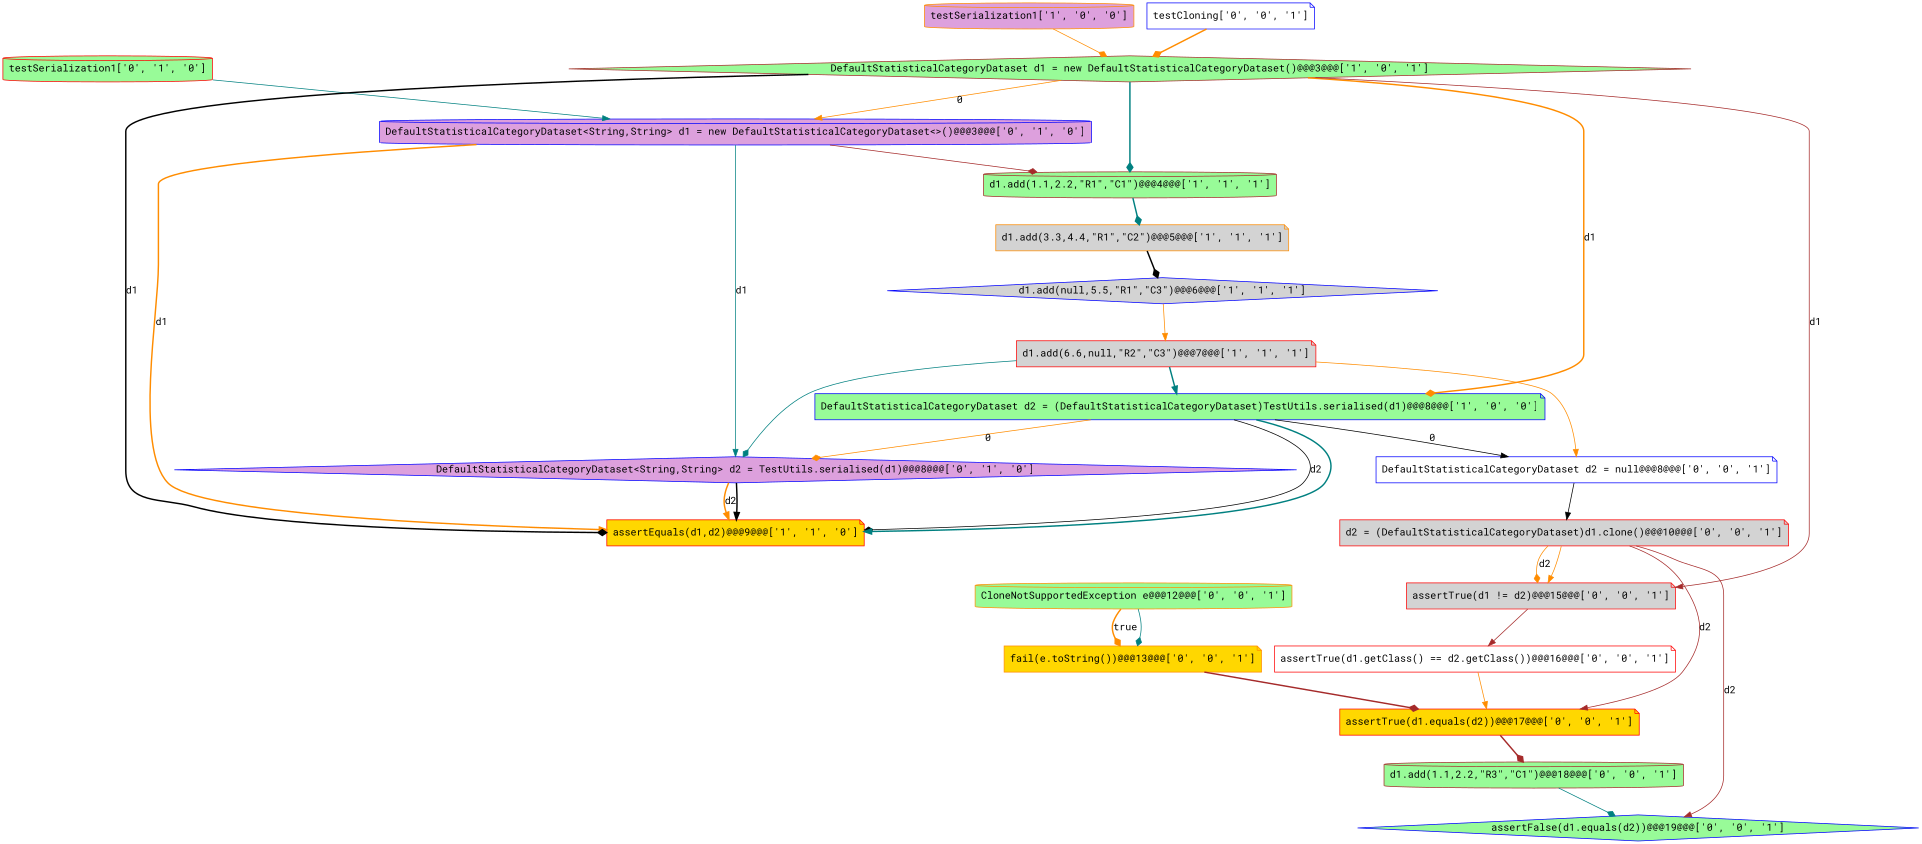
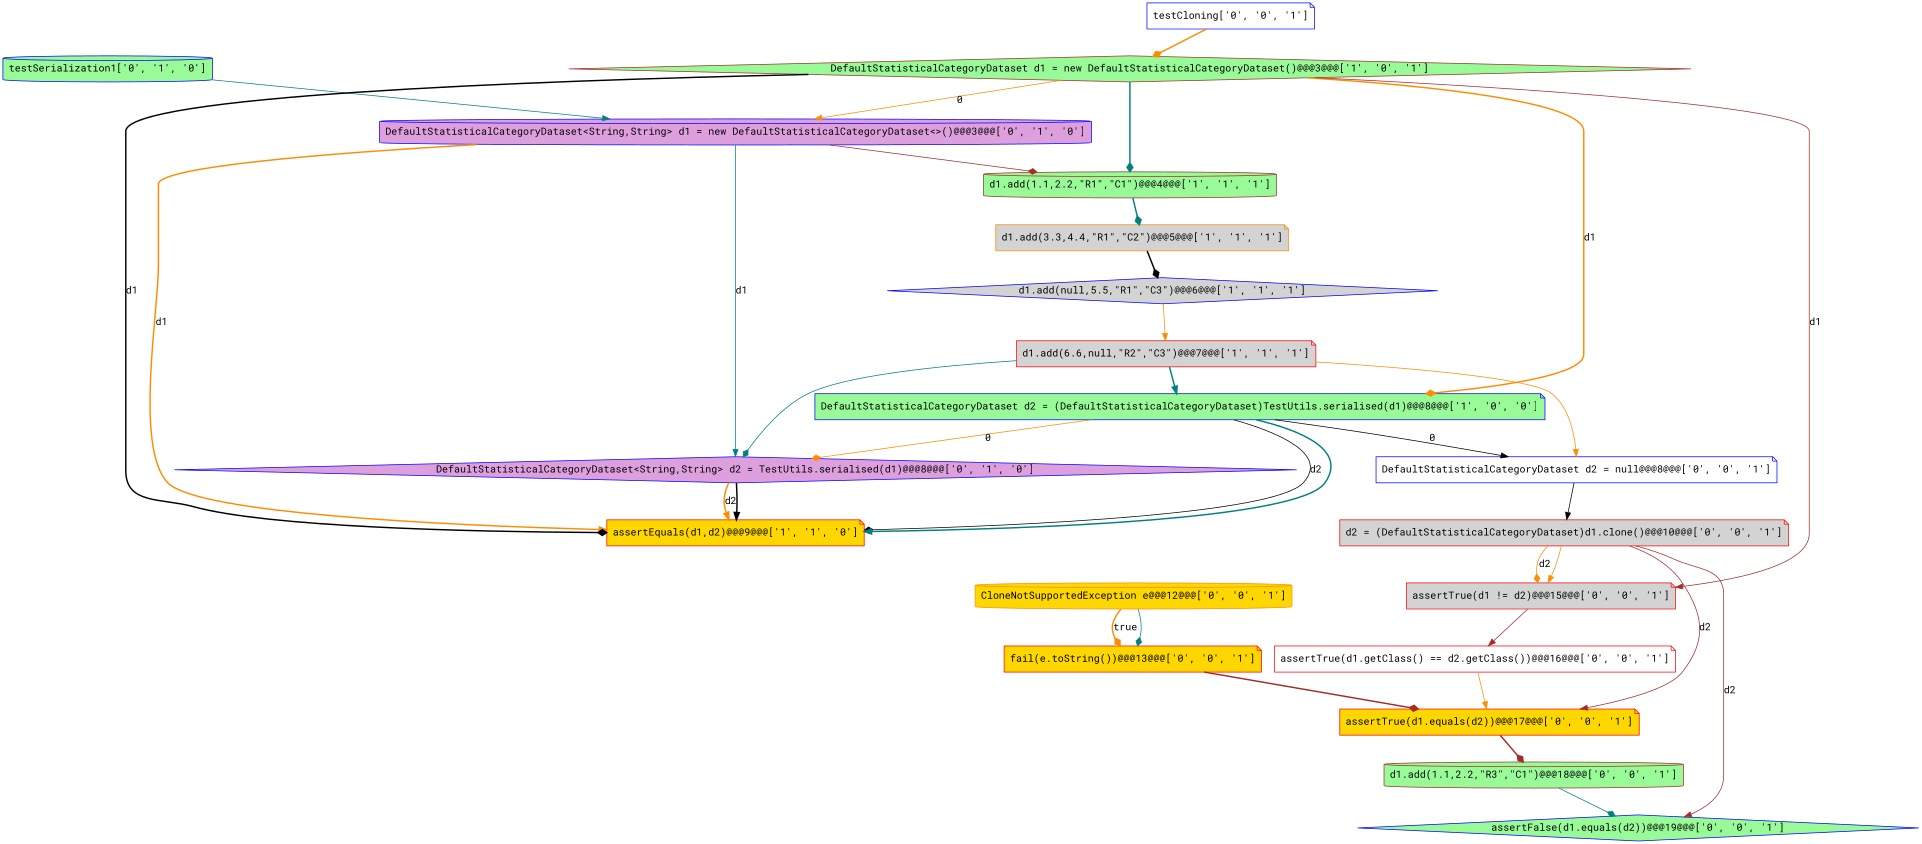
(1029, 16) -> none
(108, 69) -> (108, 69)
(1134, 596) -> (1134, 596)
(1133, 659) -> (1133, 659)
